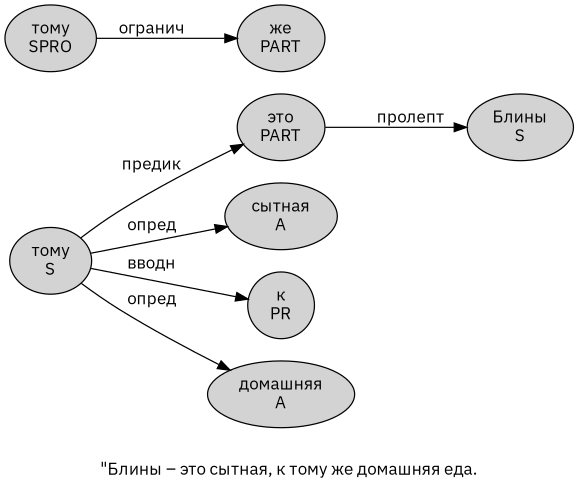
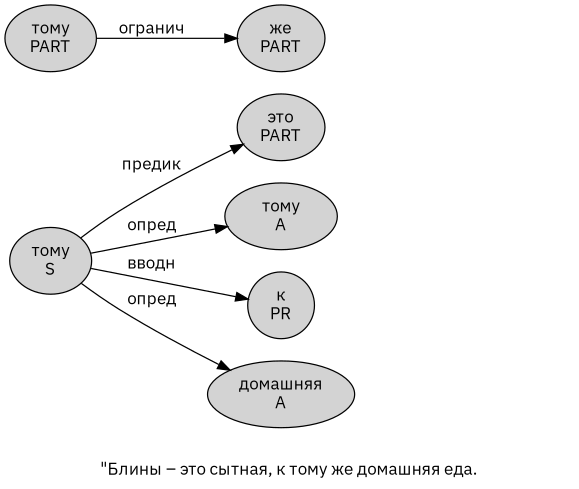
(51, 38) -> (51, 38)
(520, 127) -> none
(281, 216) -> (281, 216)
